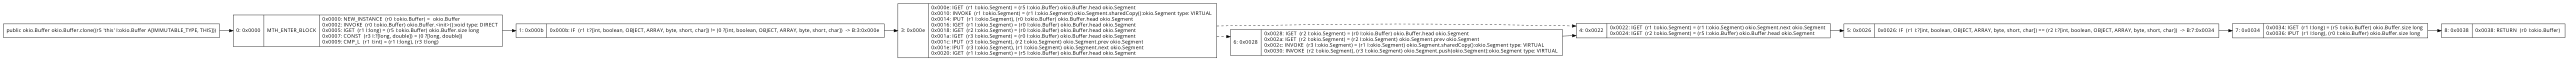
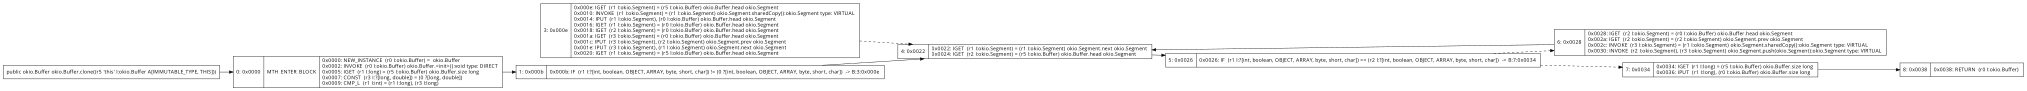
(889, 31) -> (871, 62)
(2224, 31) -> (1580, 66)
(1222, 36) -> (1522, 52)
